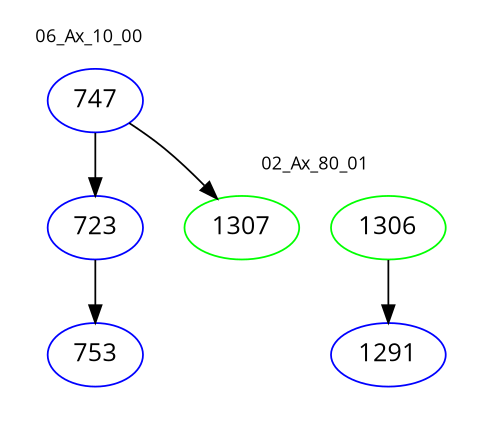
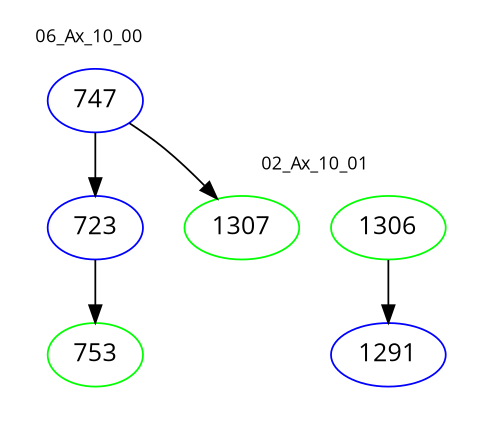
(315, 165) -> (315, 165)
(95, 355) -> (95, 355)
